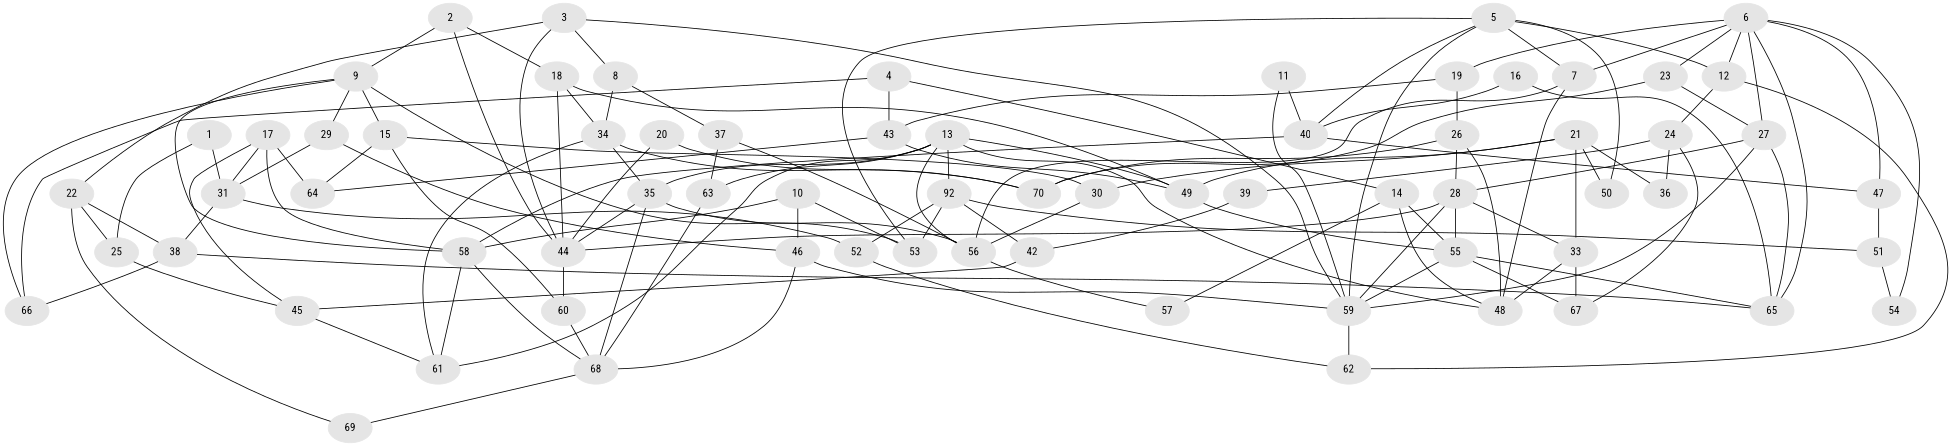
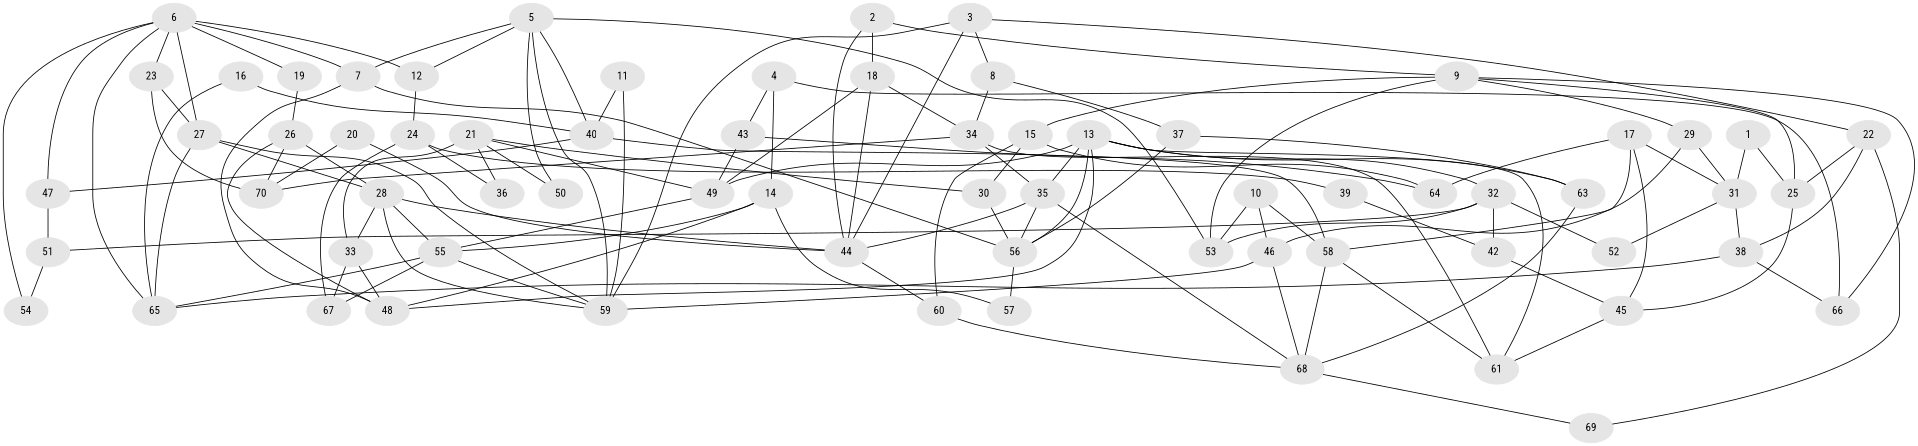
(1169, 95) -> none
(184, 186) -> (1651, 95)
(949, 194) -> (1493, 194)
(1349, 370) -> none
